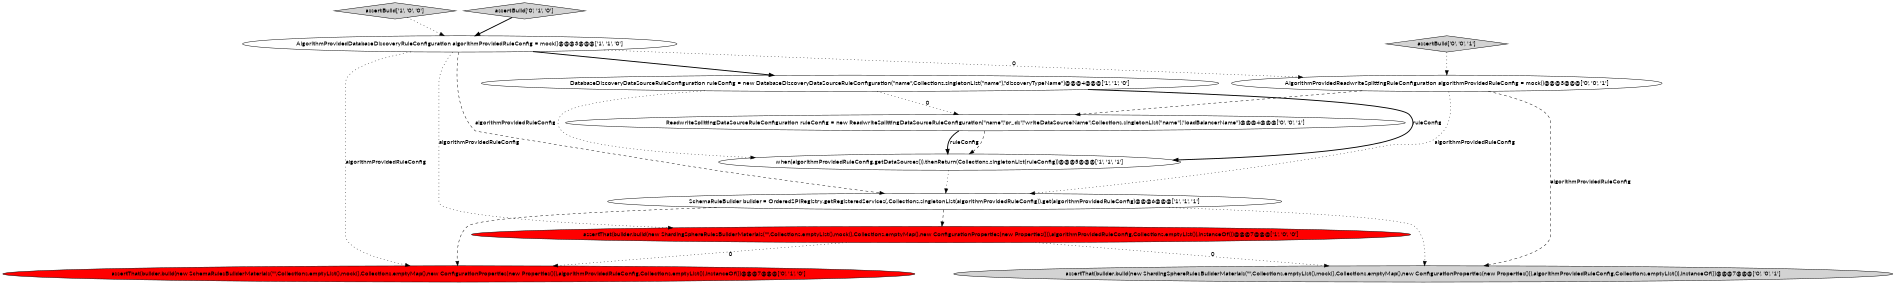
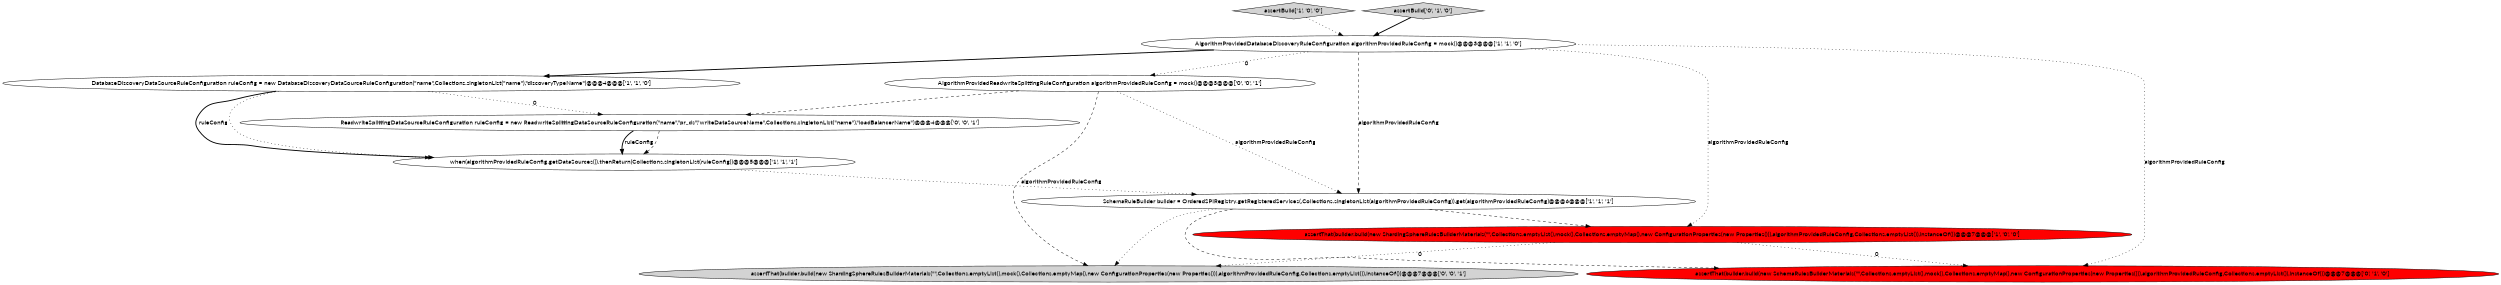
(1447, 44) -> none
